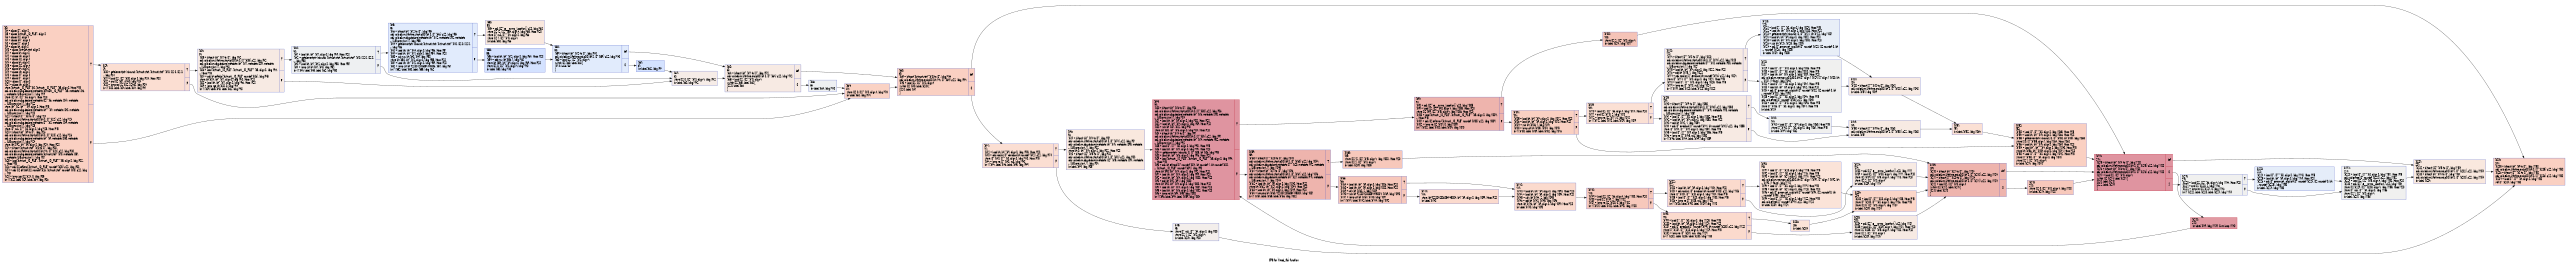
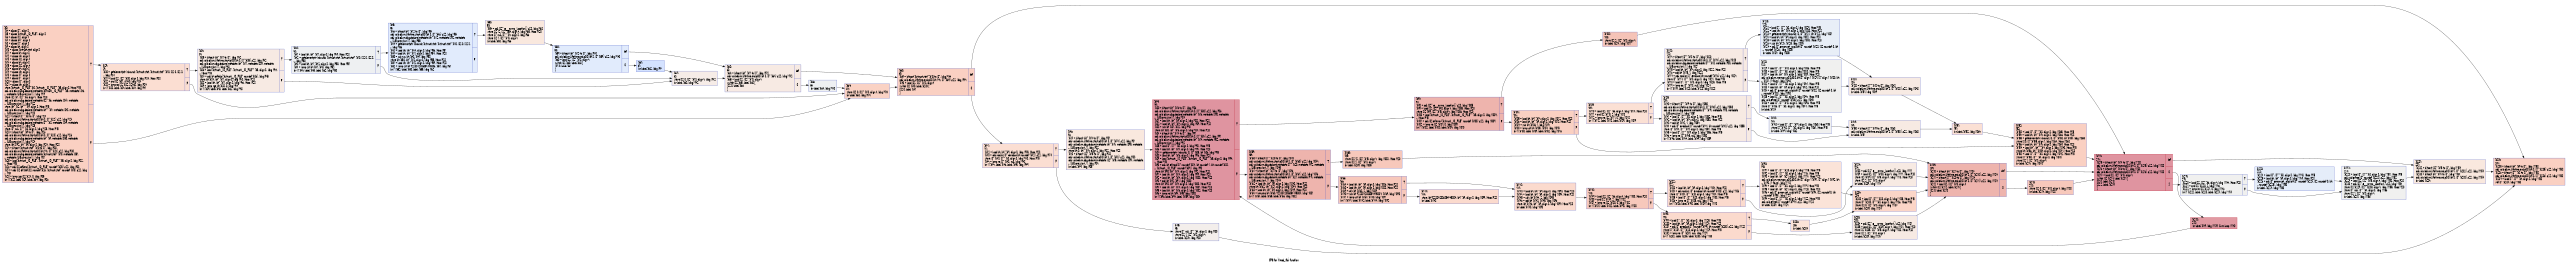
(515, 60) -> none
